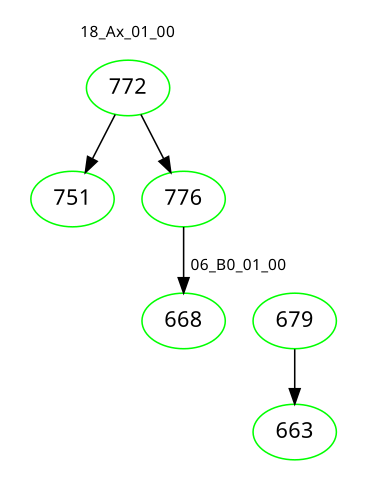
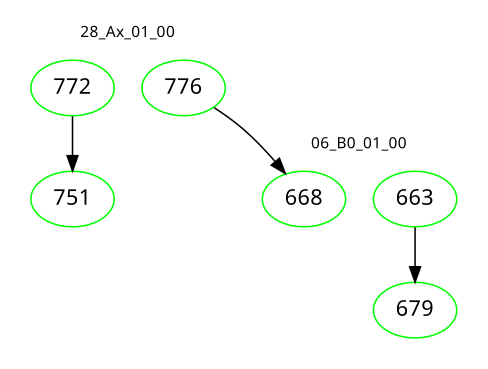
(128, 33) -> (128, 33)
(152, 137) -> none
(295, 369) -> (415, 247)
